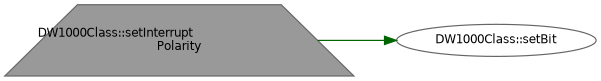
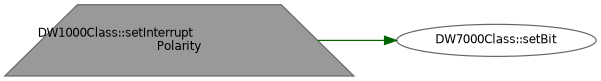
(496, 40) -> (496, 40)
